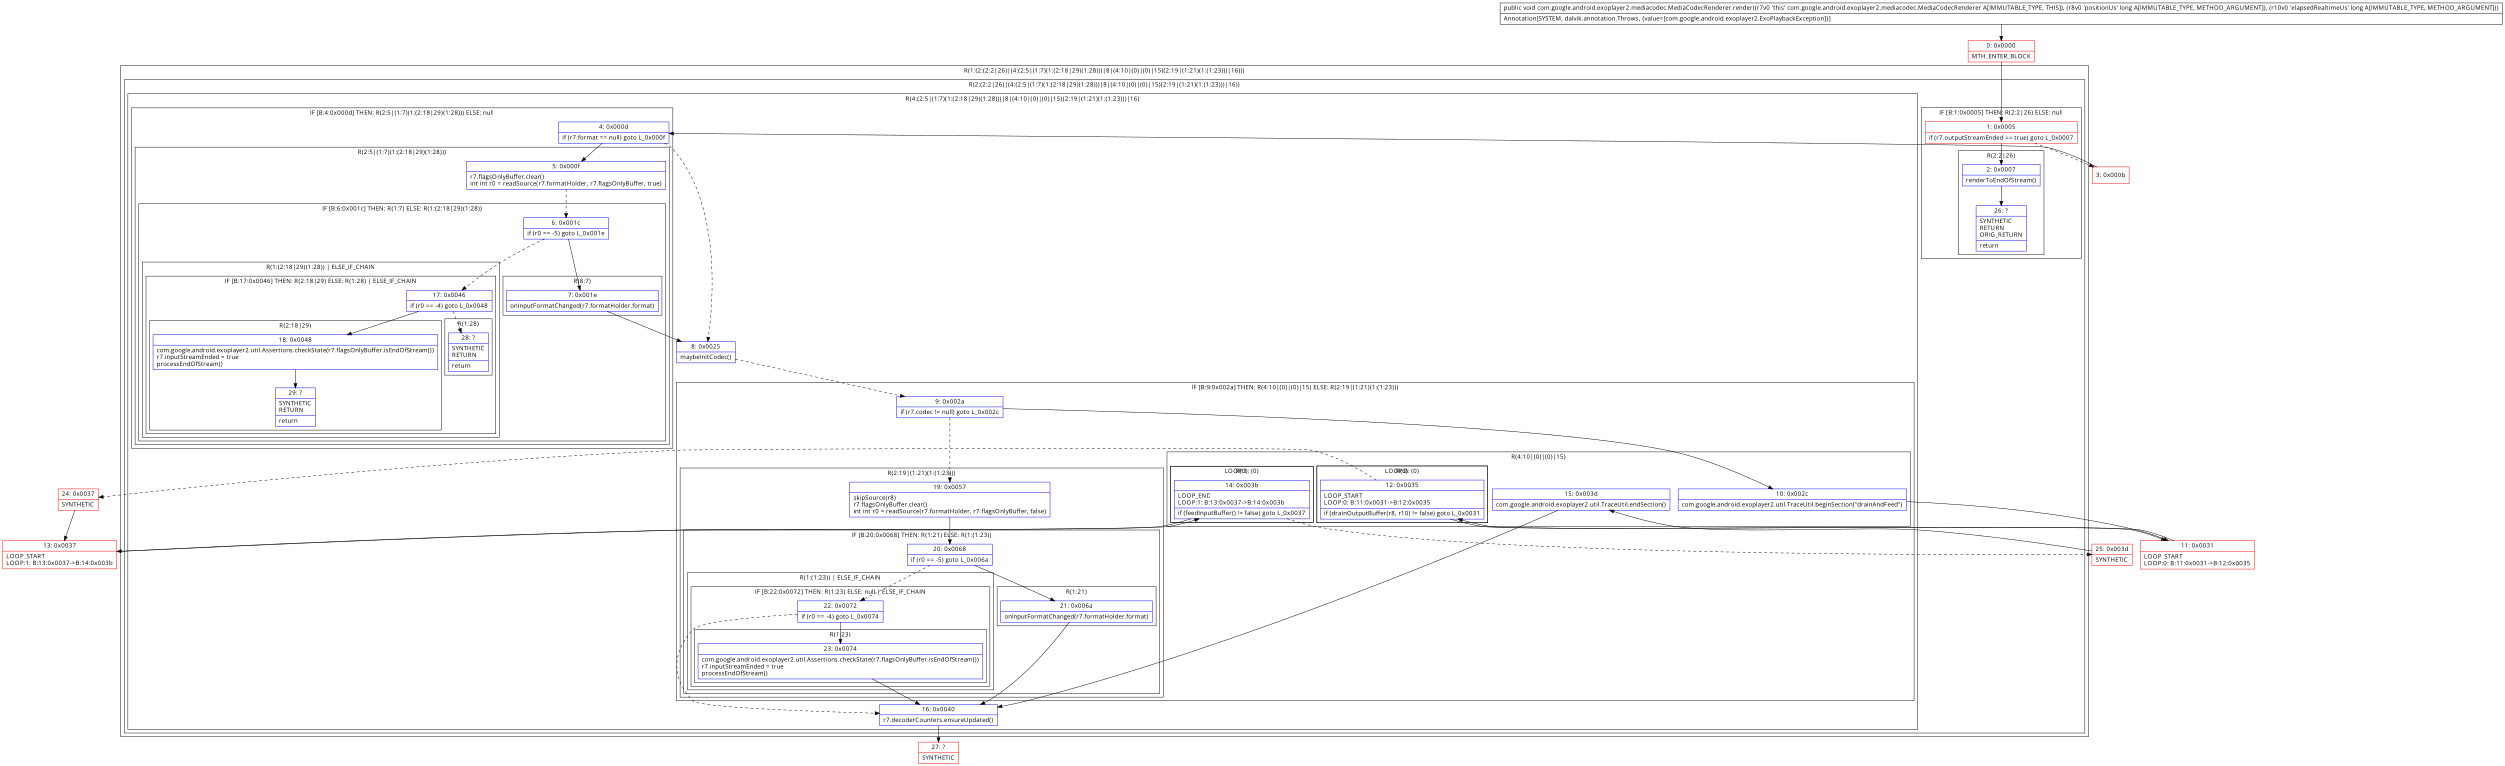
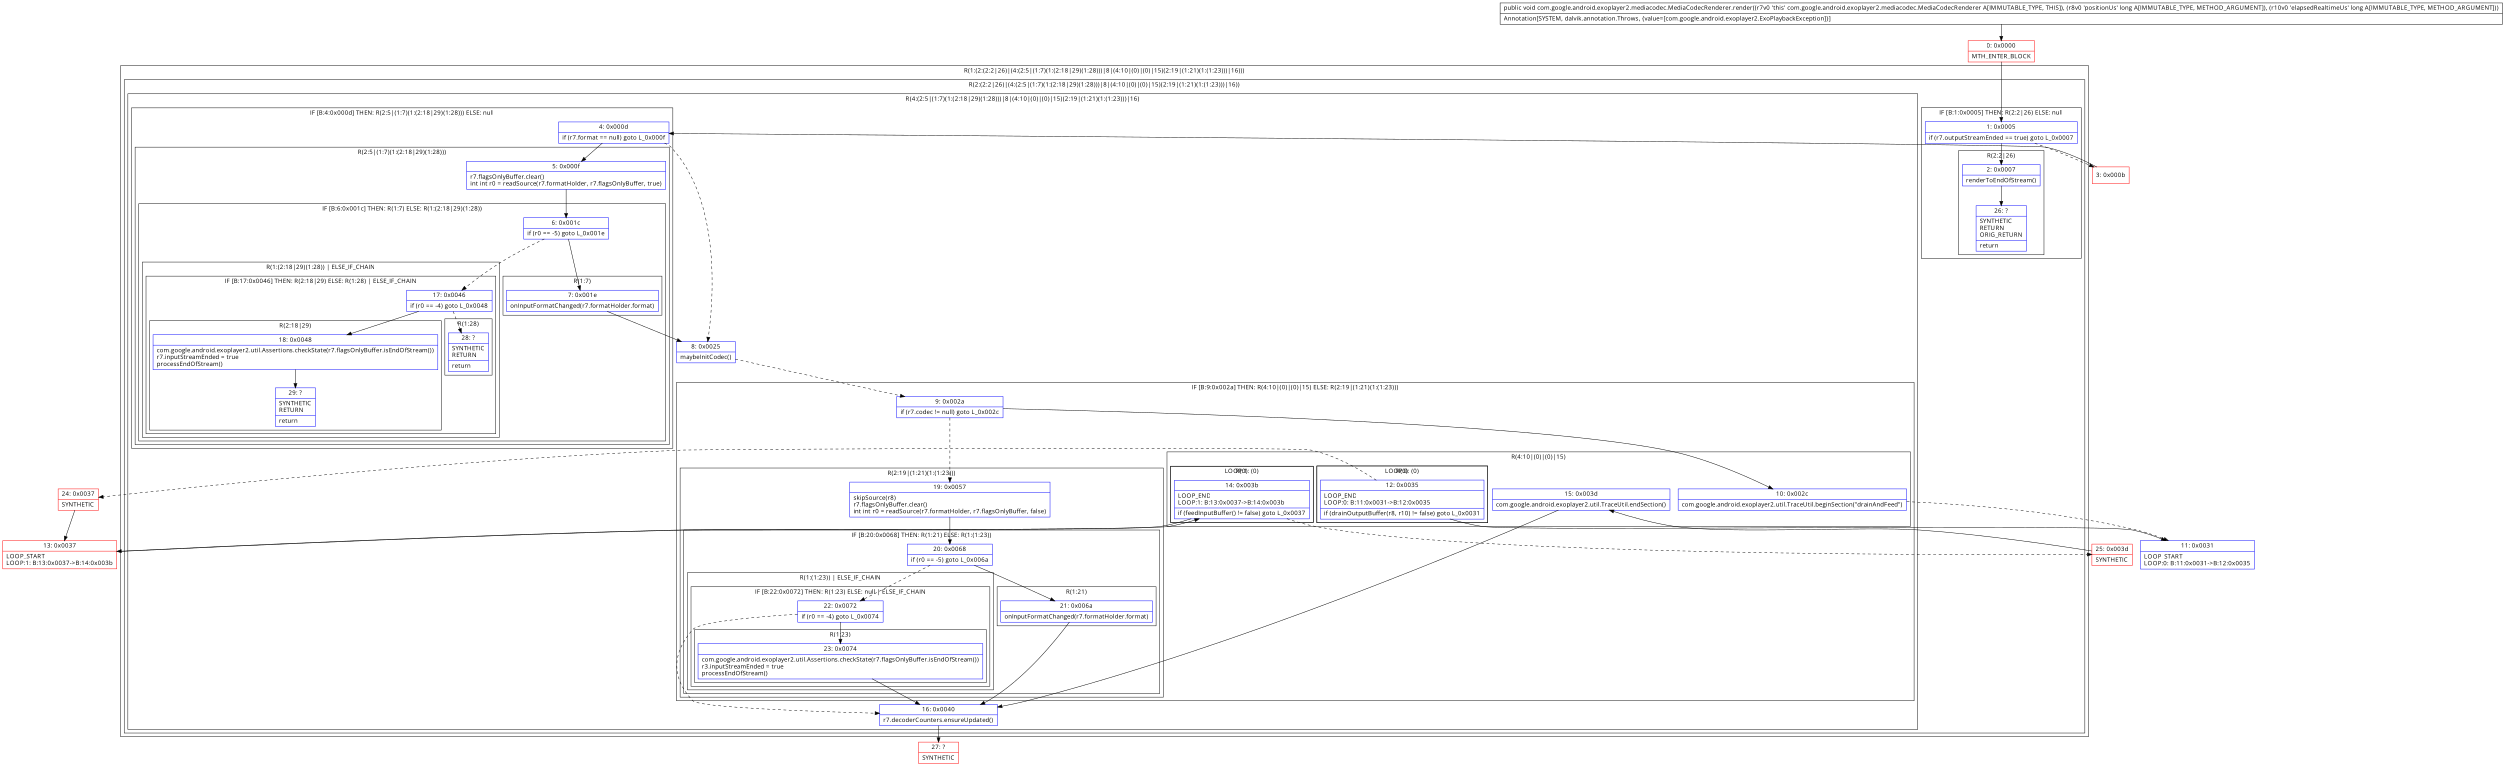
(2001, 133) -> (2001, 133)
(566, 201) -> (566, 201)
(582, 281) -> (582, 281)
(1343, 496) -> (1341, 496)
(2037, 512) -> (2037, 512)
(1818, 528) -> none
(2197, 555) -> (2197, 555)
(743, 666) -> (743, 666)
